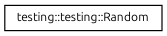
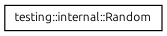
(83, 18) -> (83, 18)
